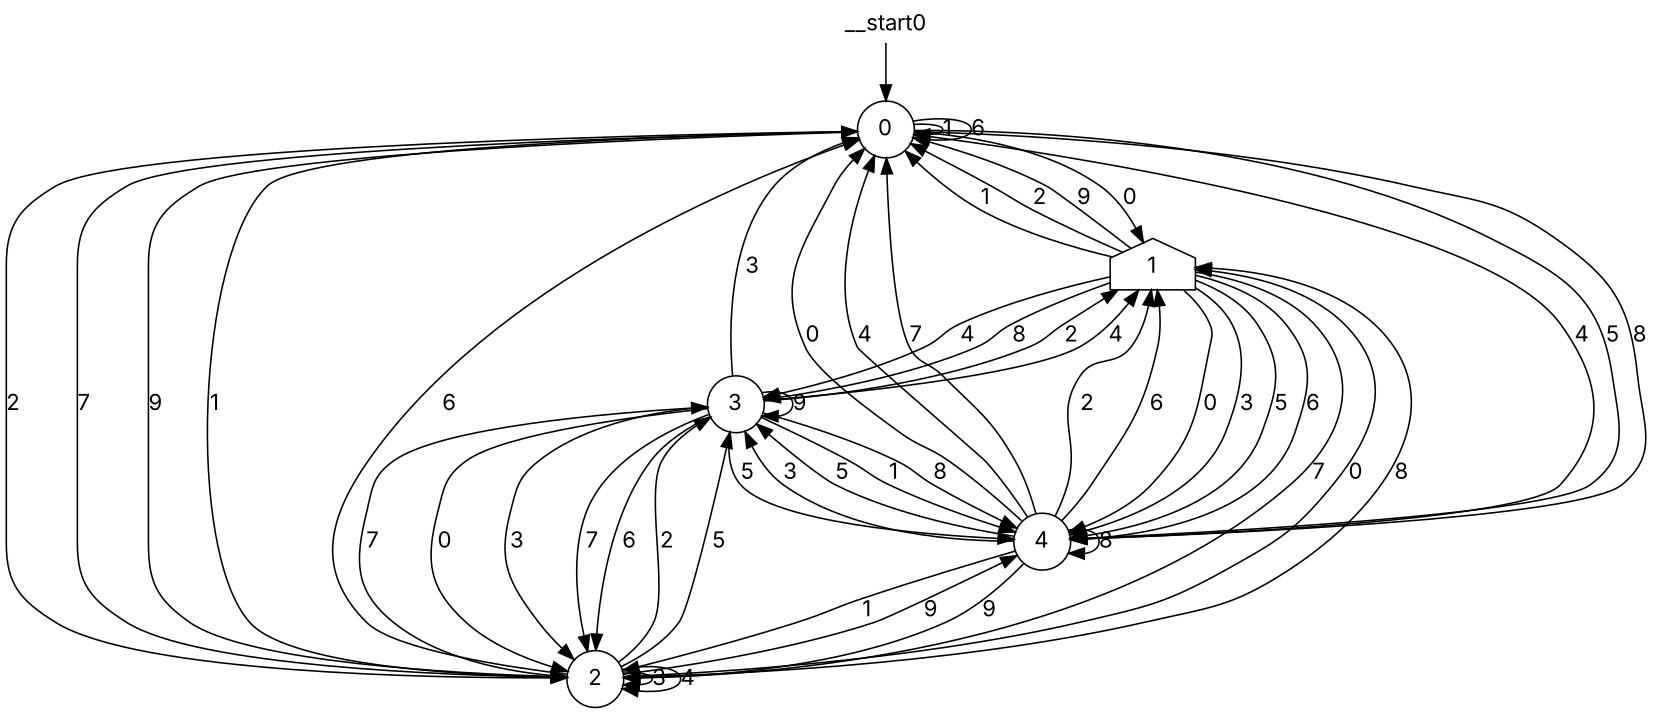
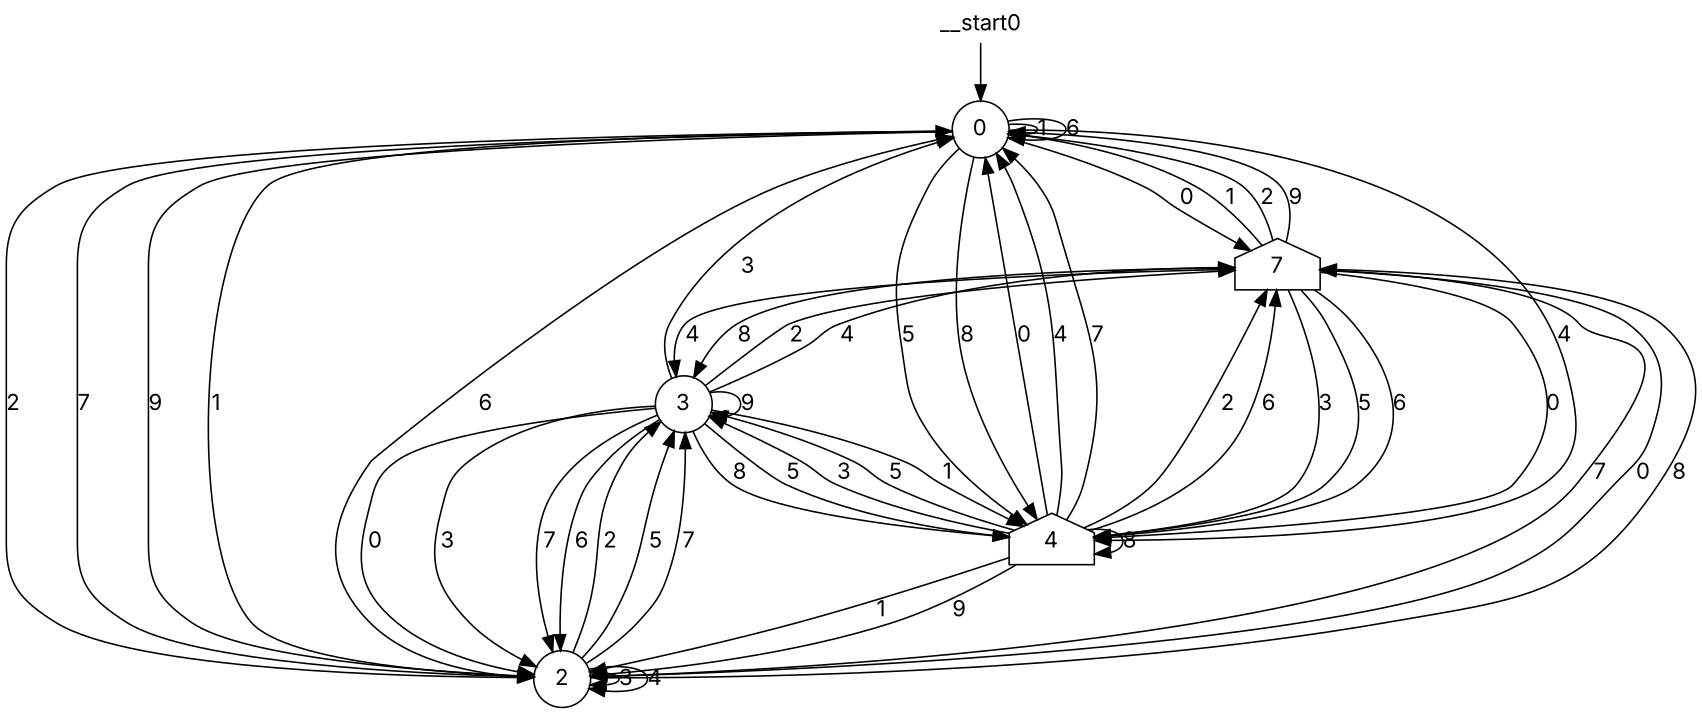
(1153, 267) -> (1278, 267)
(1042, 542) -> (1052, 542)
(819, 638) -> none
